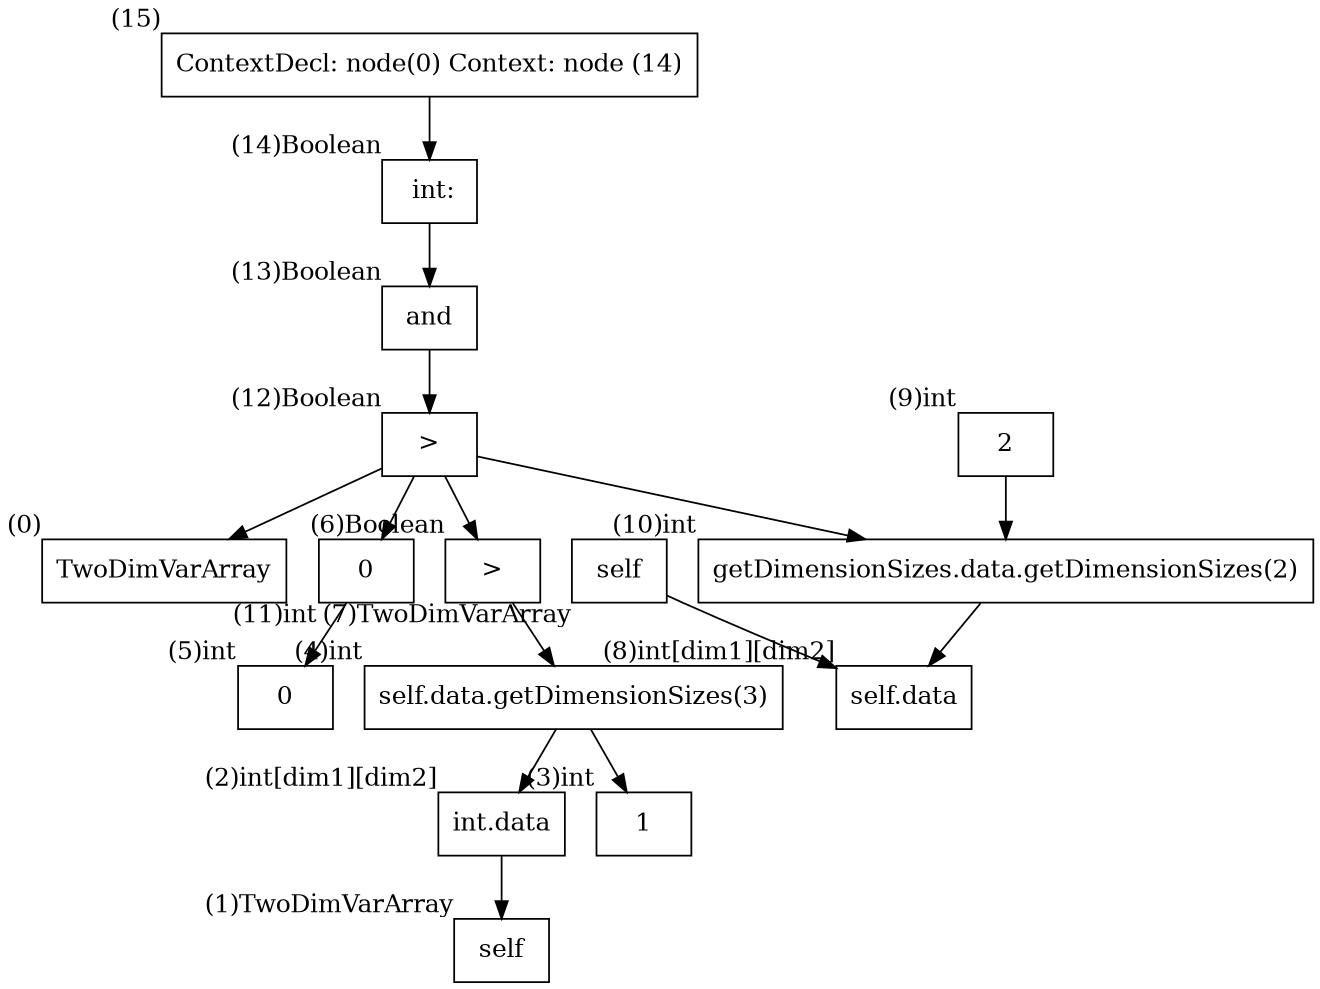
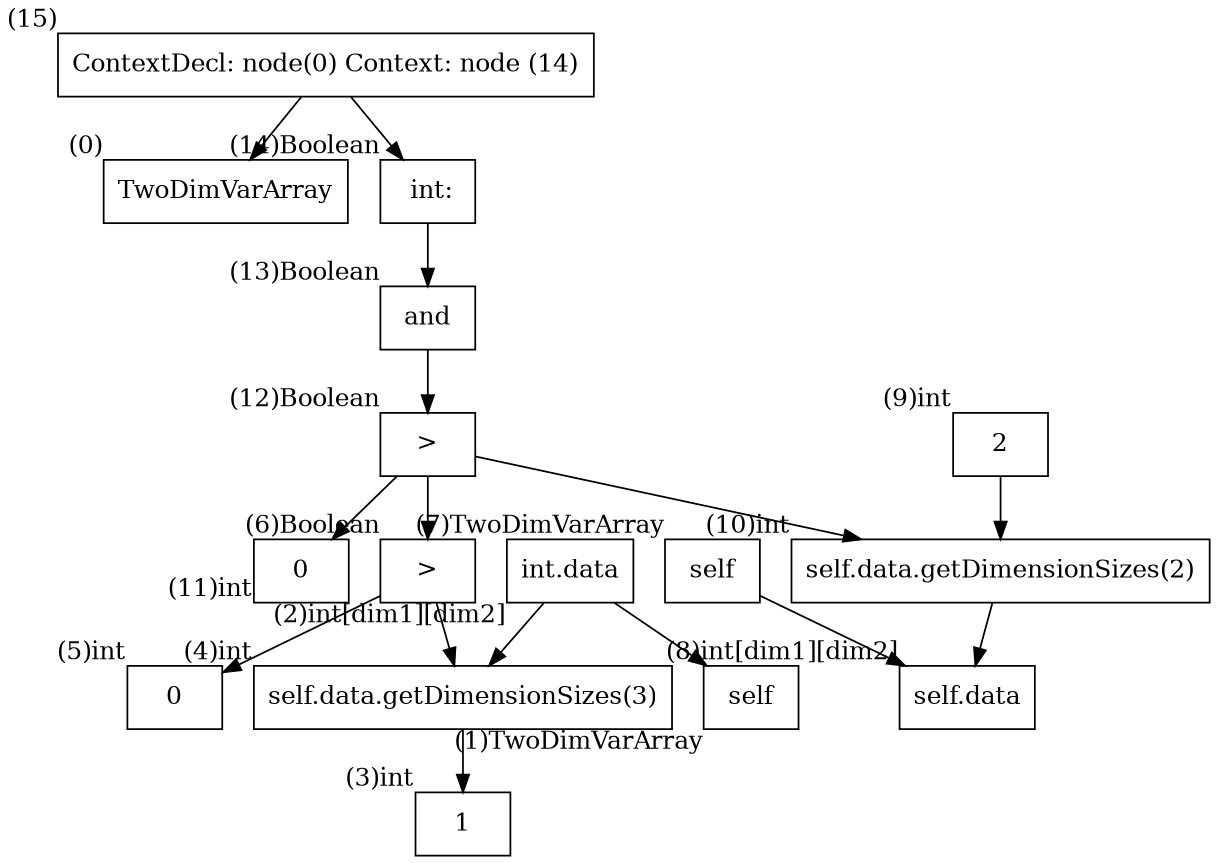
(313, 500) -> (281, 122)
(1006, 571) -> (1001, 571)
(331, 627) -> (310, 630)
(542, 753) -> (522, 628)
